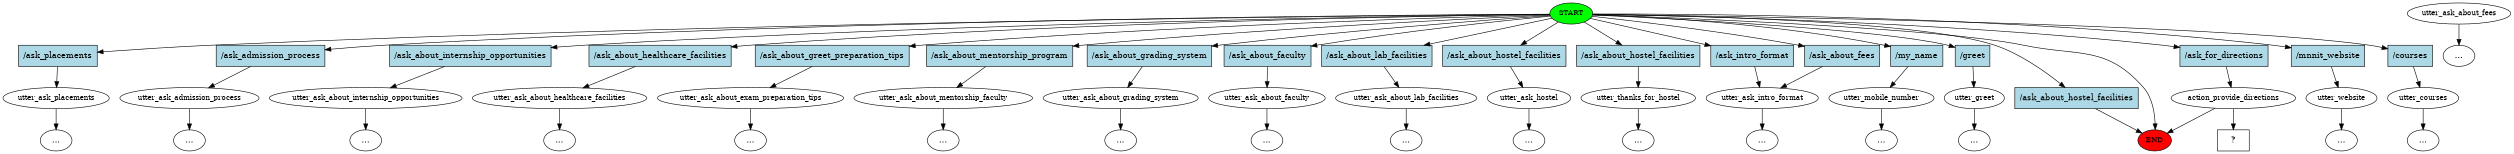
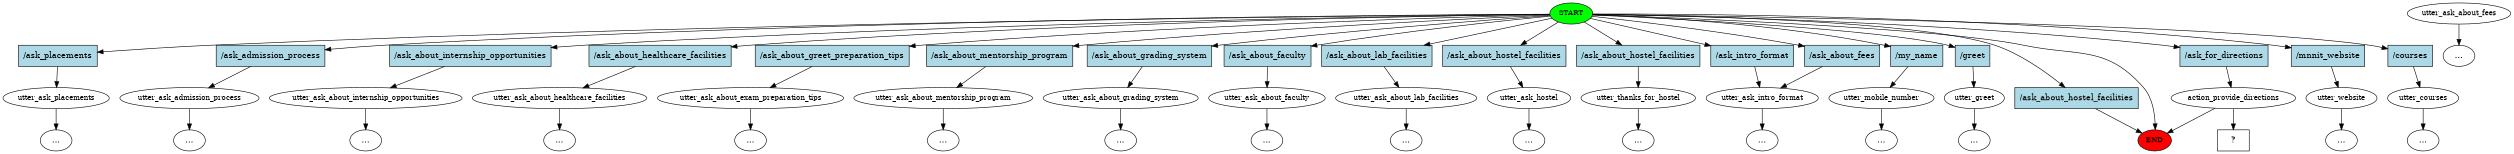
(943, 98) -> (943, 98)
